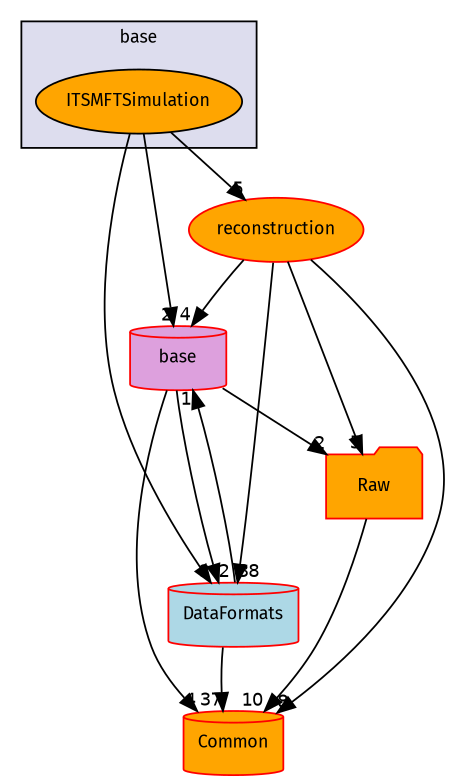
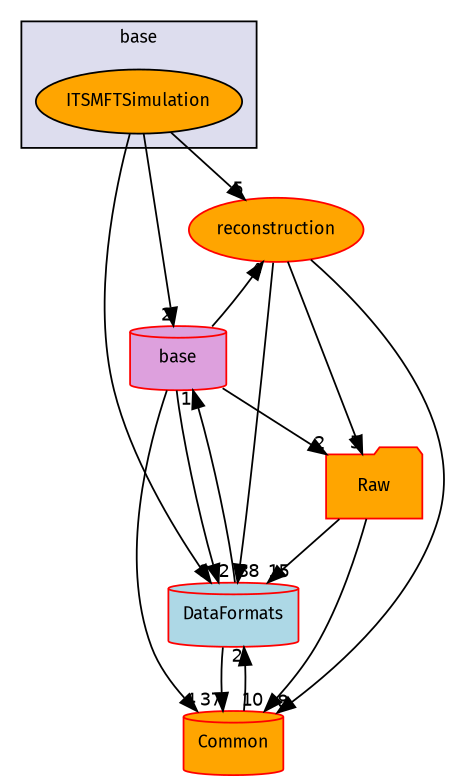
(223, 285) -> (233, 302)
none -> (310, 545)
none -> (245, 688)
